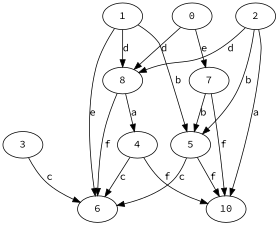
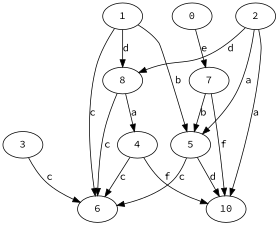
(164, 42) -> none
(249, 81) -> (249, 81)
(93, 113) -> (93, 113)
(108, 145) -> (108, 145)
(213, 177) -> (213, 177)
